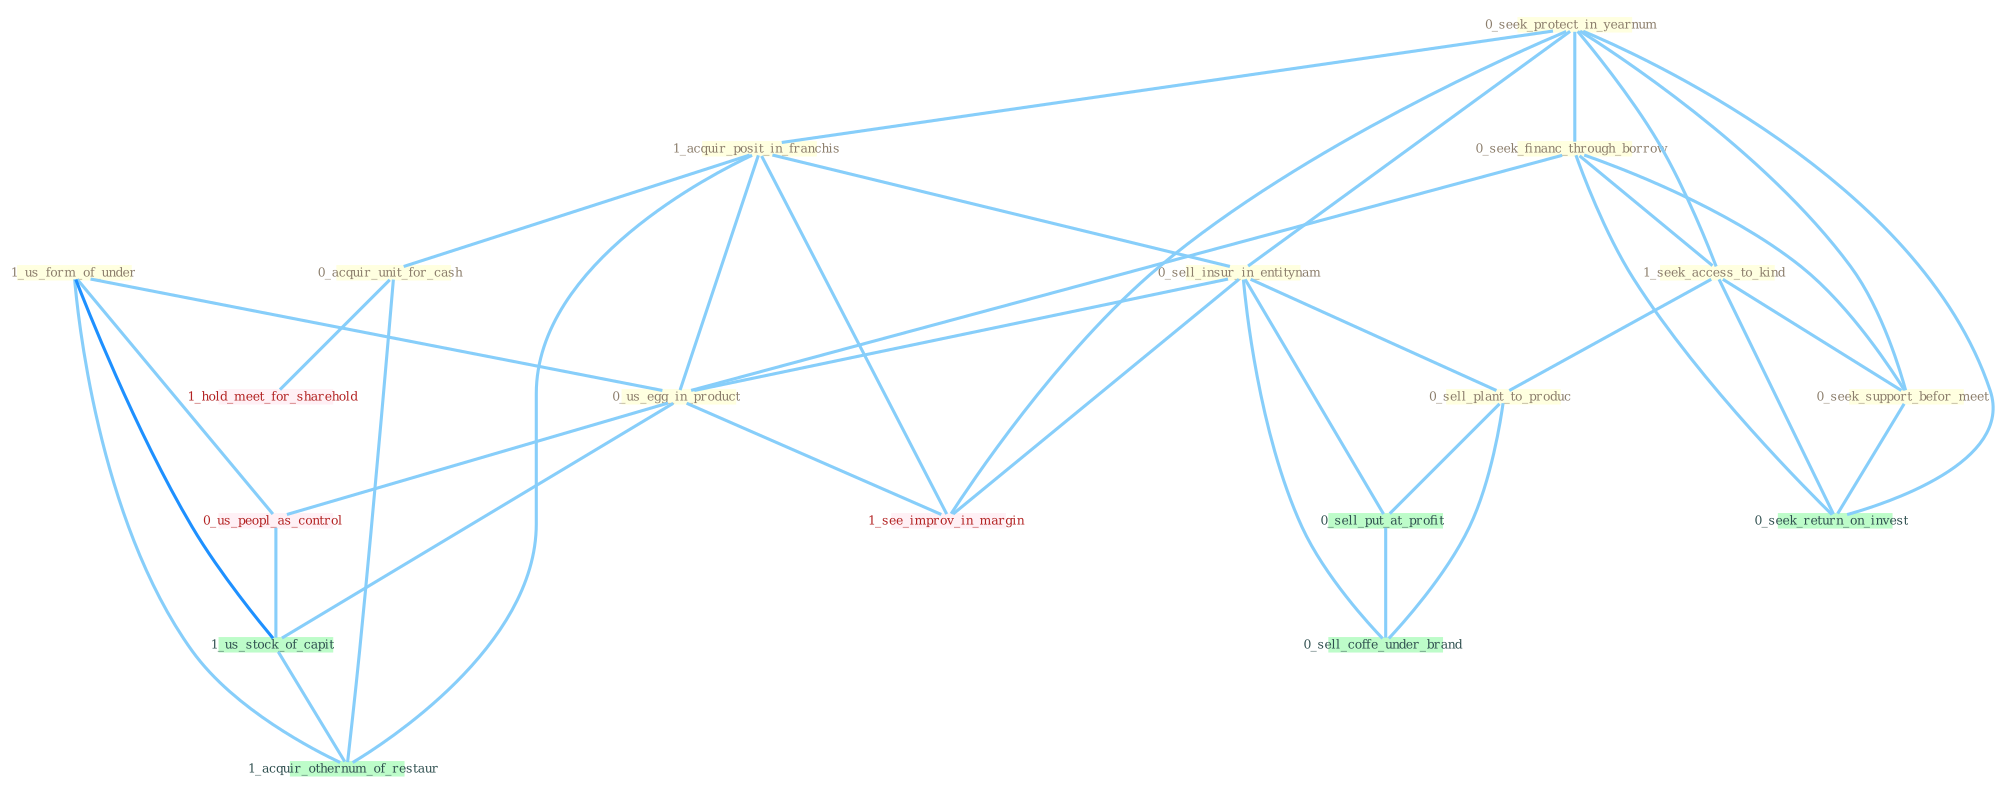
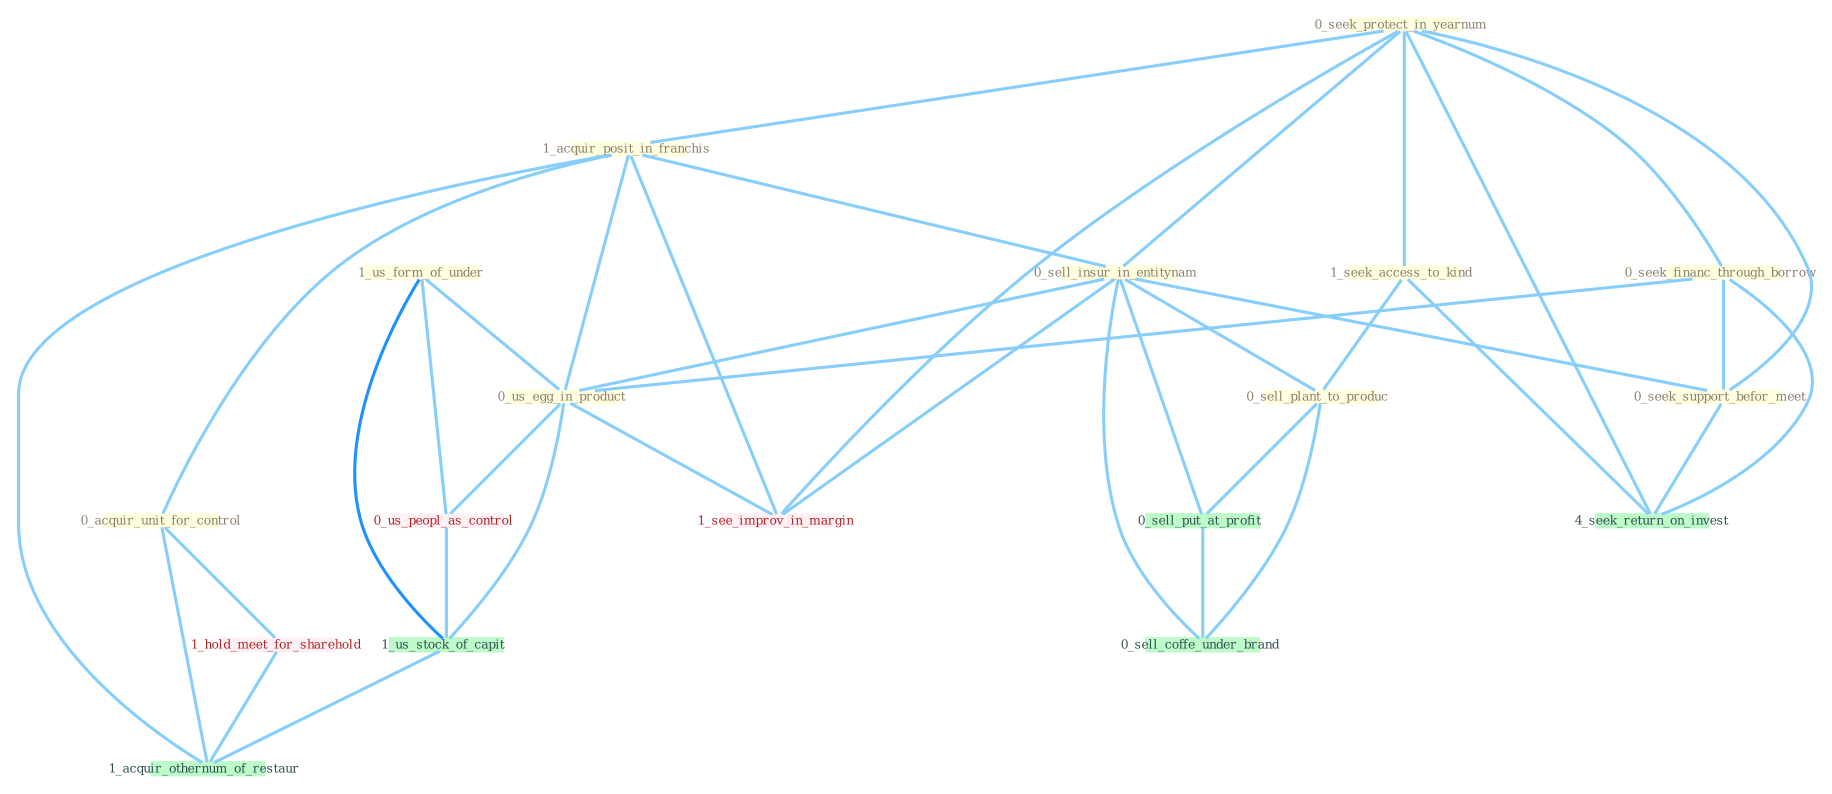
(1646, 211) -> none
(394, 273) -> (161, 521)
(1812, 335) -> (1421, 335)
(1835, 521) -> (1652, 521)
(143, 560) -> (243, 707)
